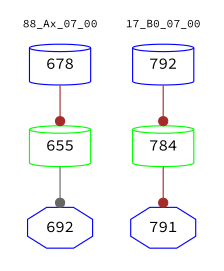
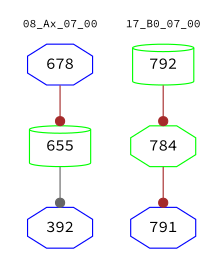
(61, 24) -> (61, 24)
(60, 65) -> (60, 65)
(163, 65) -> (163, 65)
(163, 146) -> (163, 146)
(60, 228) -> (60, 228)
